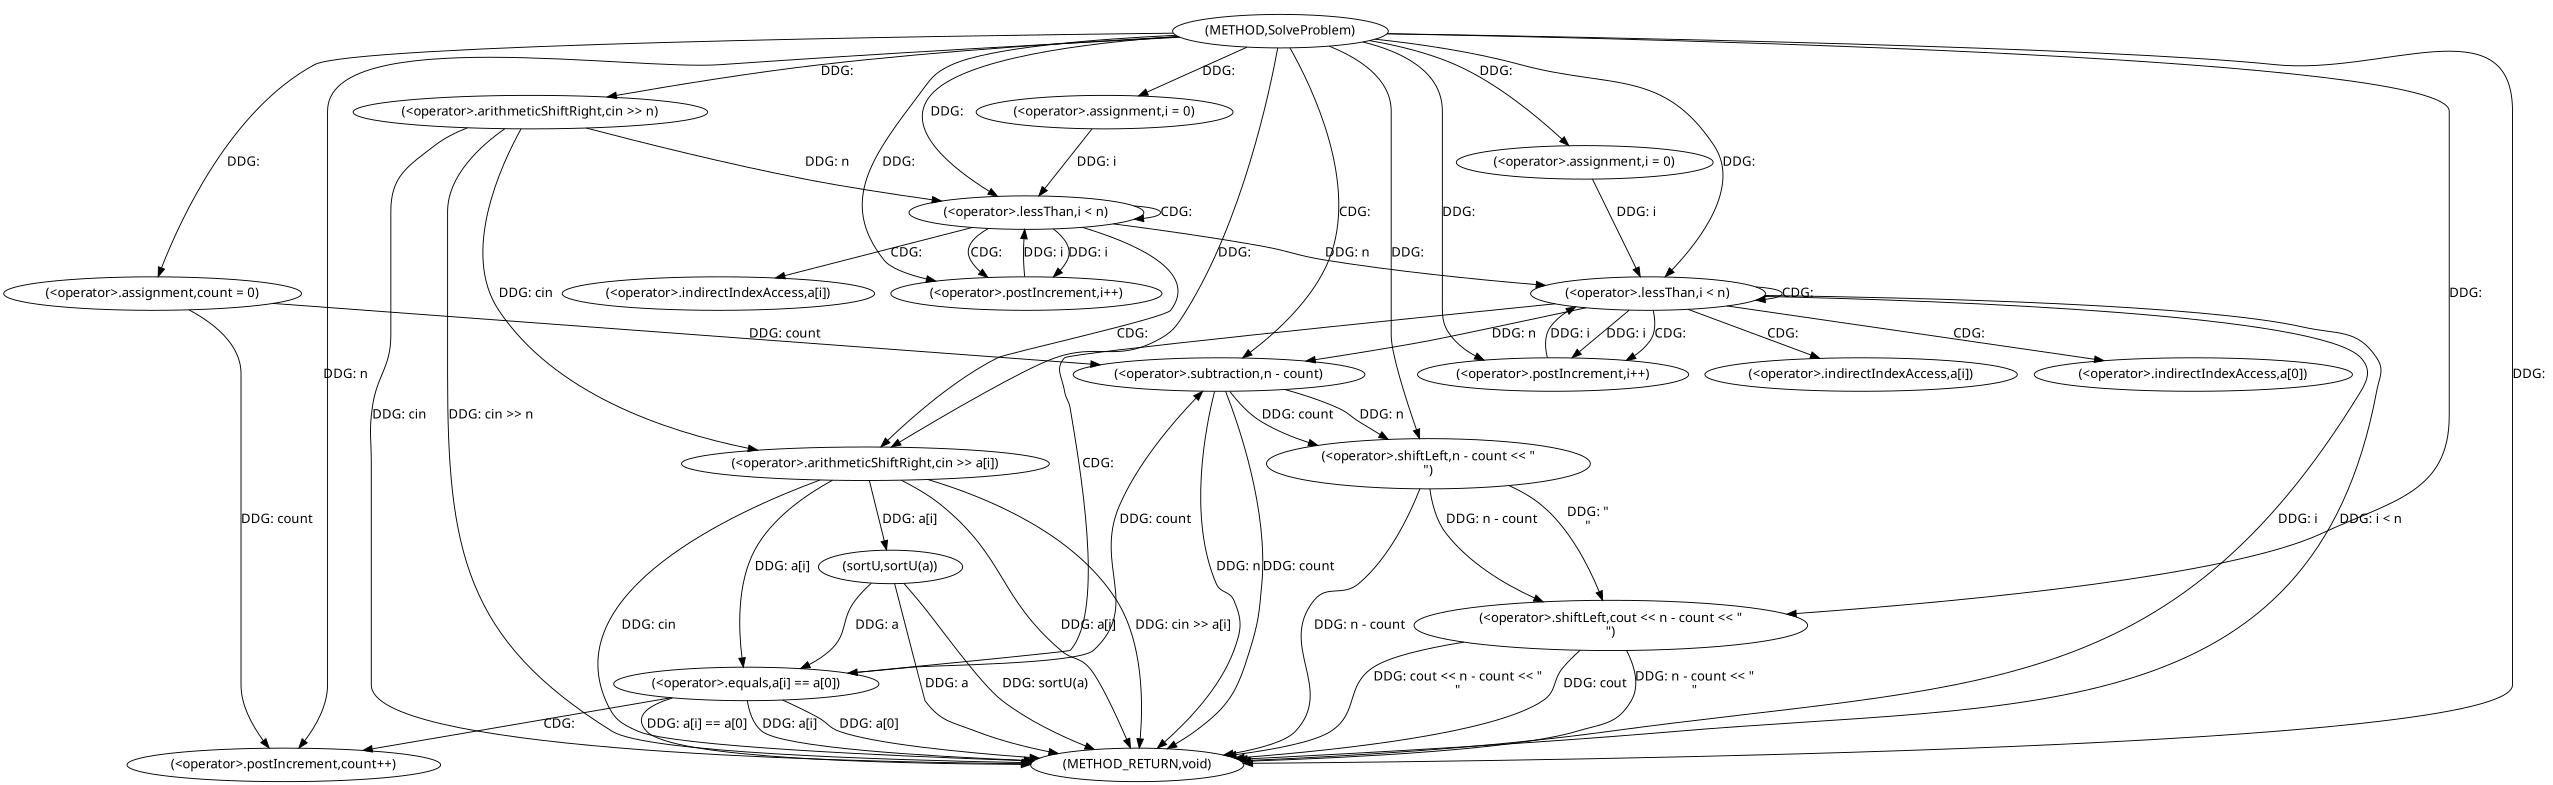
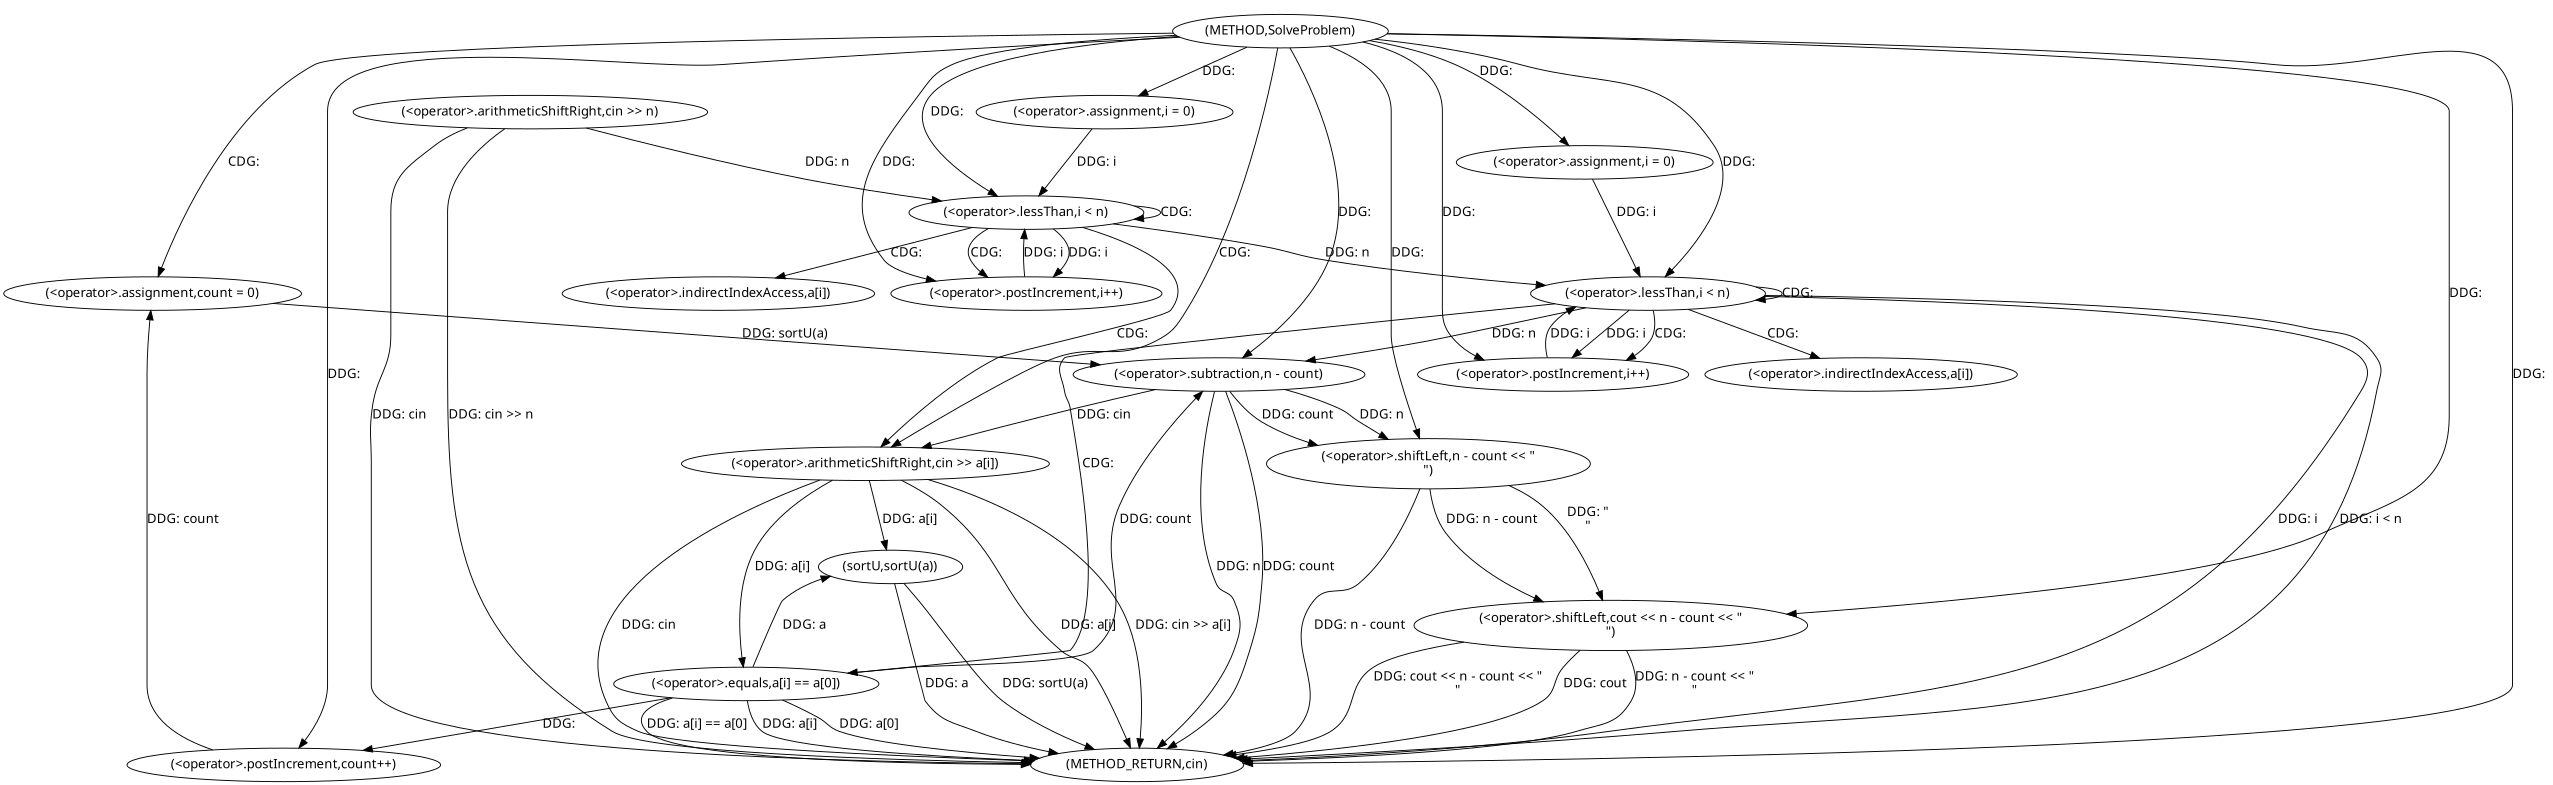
(840, 63) -> none
(246, 162) -> (246, 162)
(1357, 213) -> (1357, 213)
(1237, 253) -> (1237, 253)
(785, 334) -> (785, 334)
(532, 348) -> (1043, 416)
(346, 375) -> (346, 375)
(2193, 375) -> none
(241, 516) -> (147, 552)
(844, 627) -> (776, 613)
(561, 724) -> (561, 724)
(1137, 765) -> (1137, 765)
